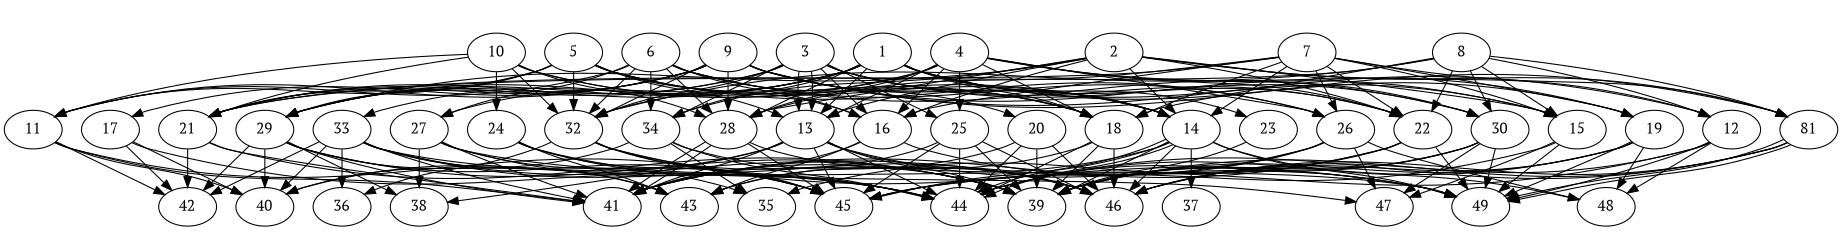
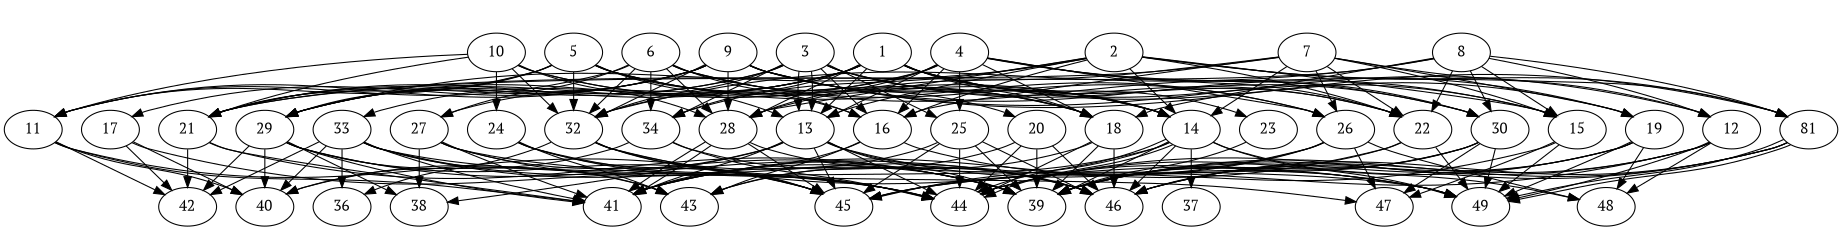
(1214, 86) -> none
none -> (1390, 169)
(767, 207) -> none
